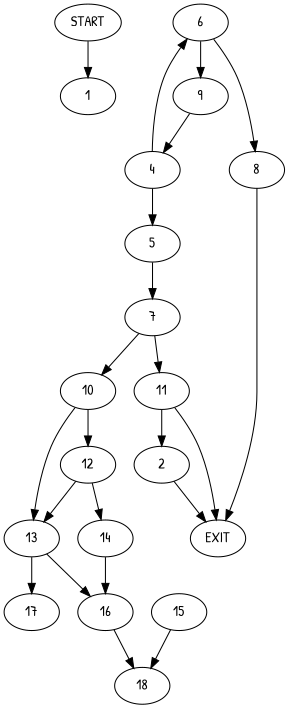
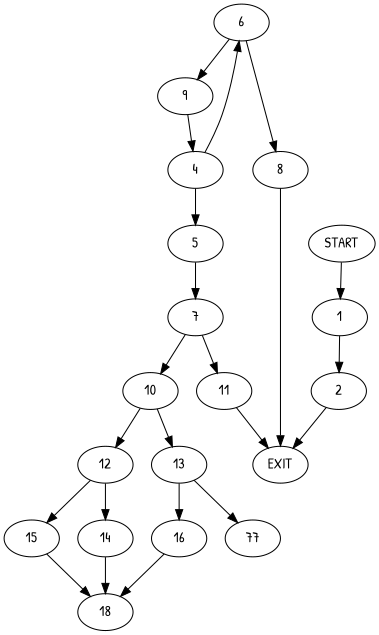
(162, 423) -> (339, 349)
(63, 498) -> (72, 498)
(105, 570) -> (105, 570)
(32, 612) -> (253, 538)
